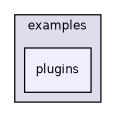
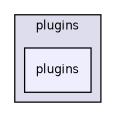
(58, 26) -> (58, 26)
